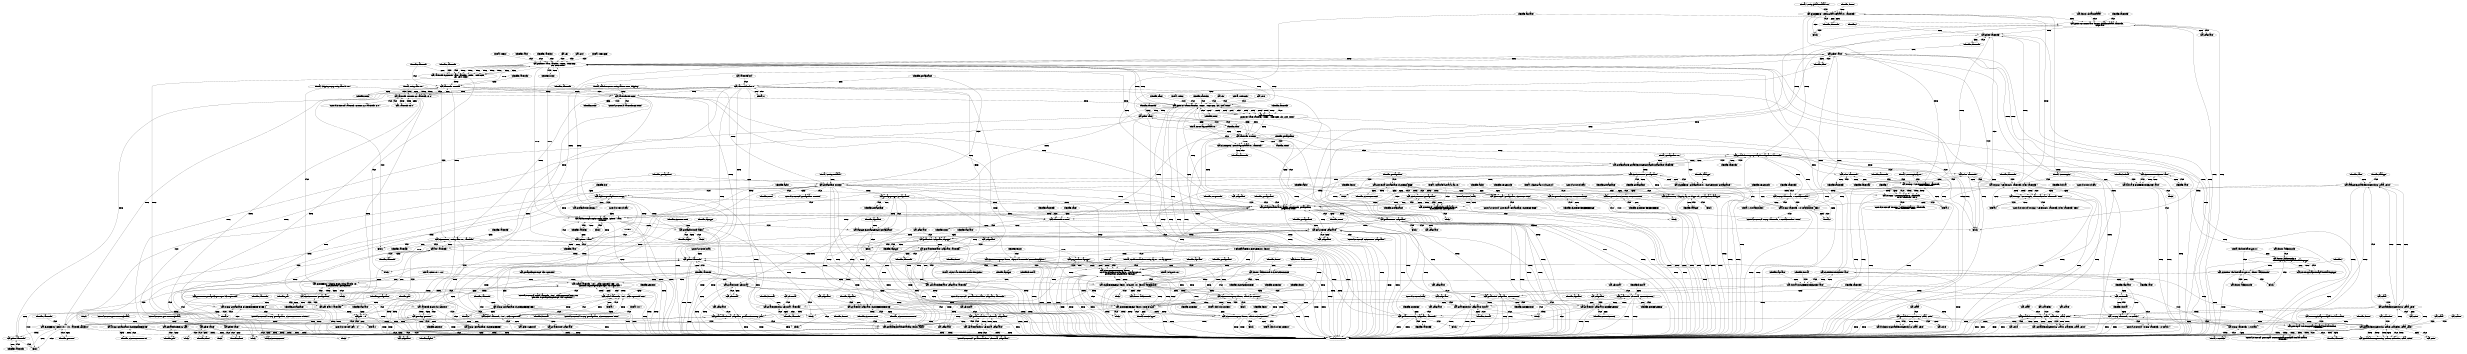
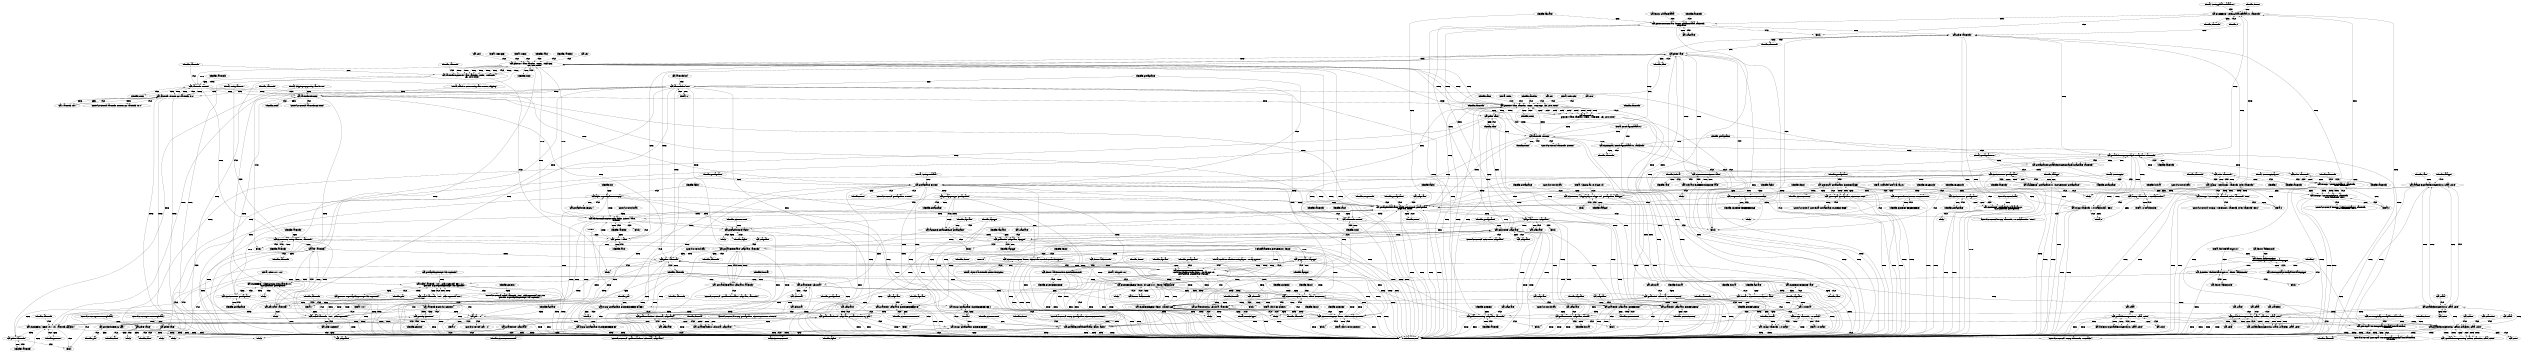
none -> (2062, 75)
none -> (1558, 146)
(175, 327) -> (112, 327)
